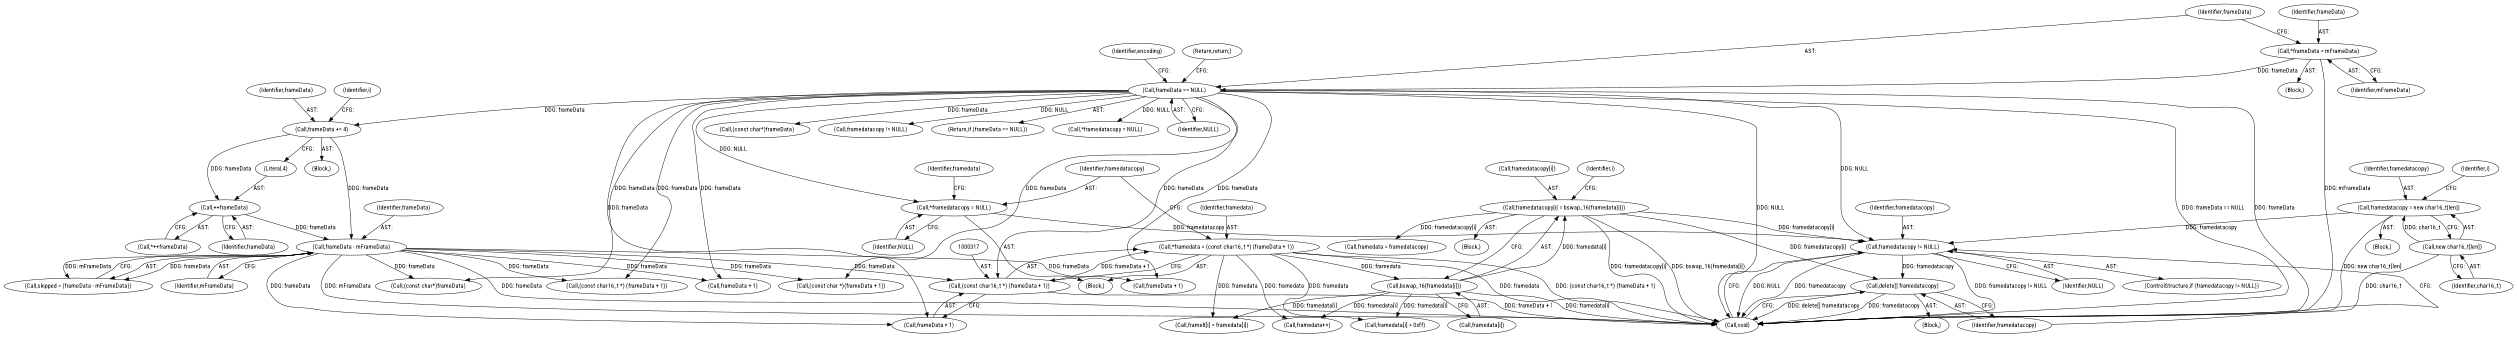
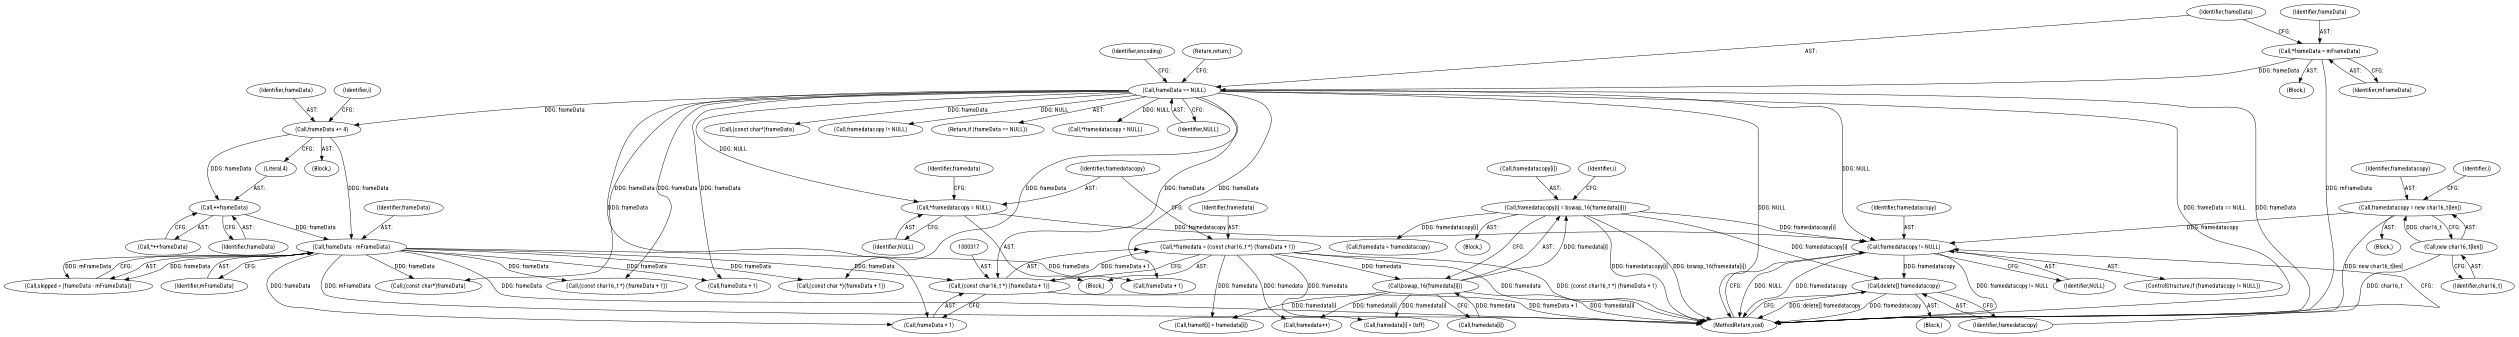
(1484, 306) -> (1496, 306)
(1737, 325) -> (1739, 325)
